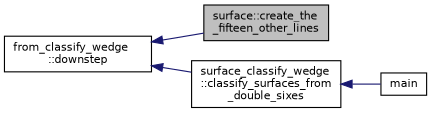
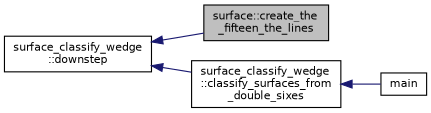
(266, 23) -> (266, 23)
(78, 54) -> (78, 54)
